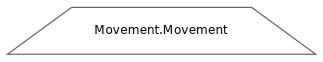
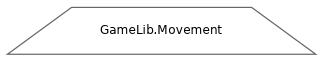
(162, 31) -> (162, 31)
